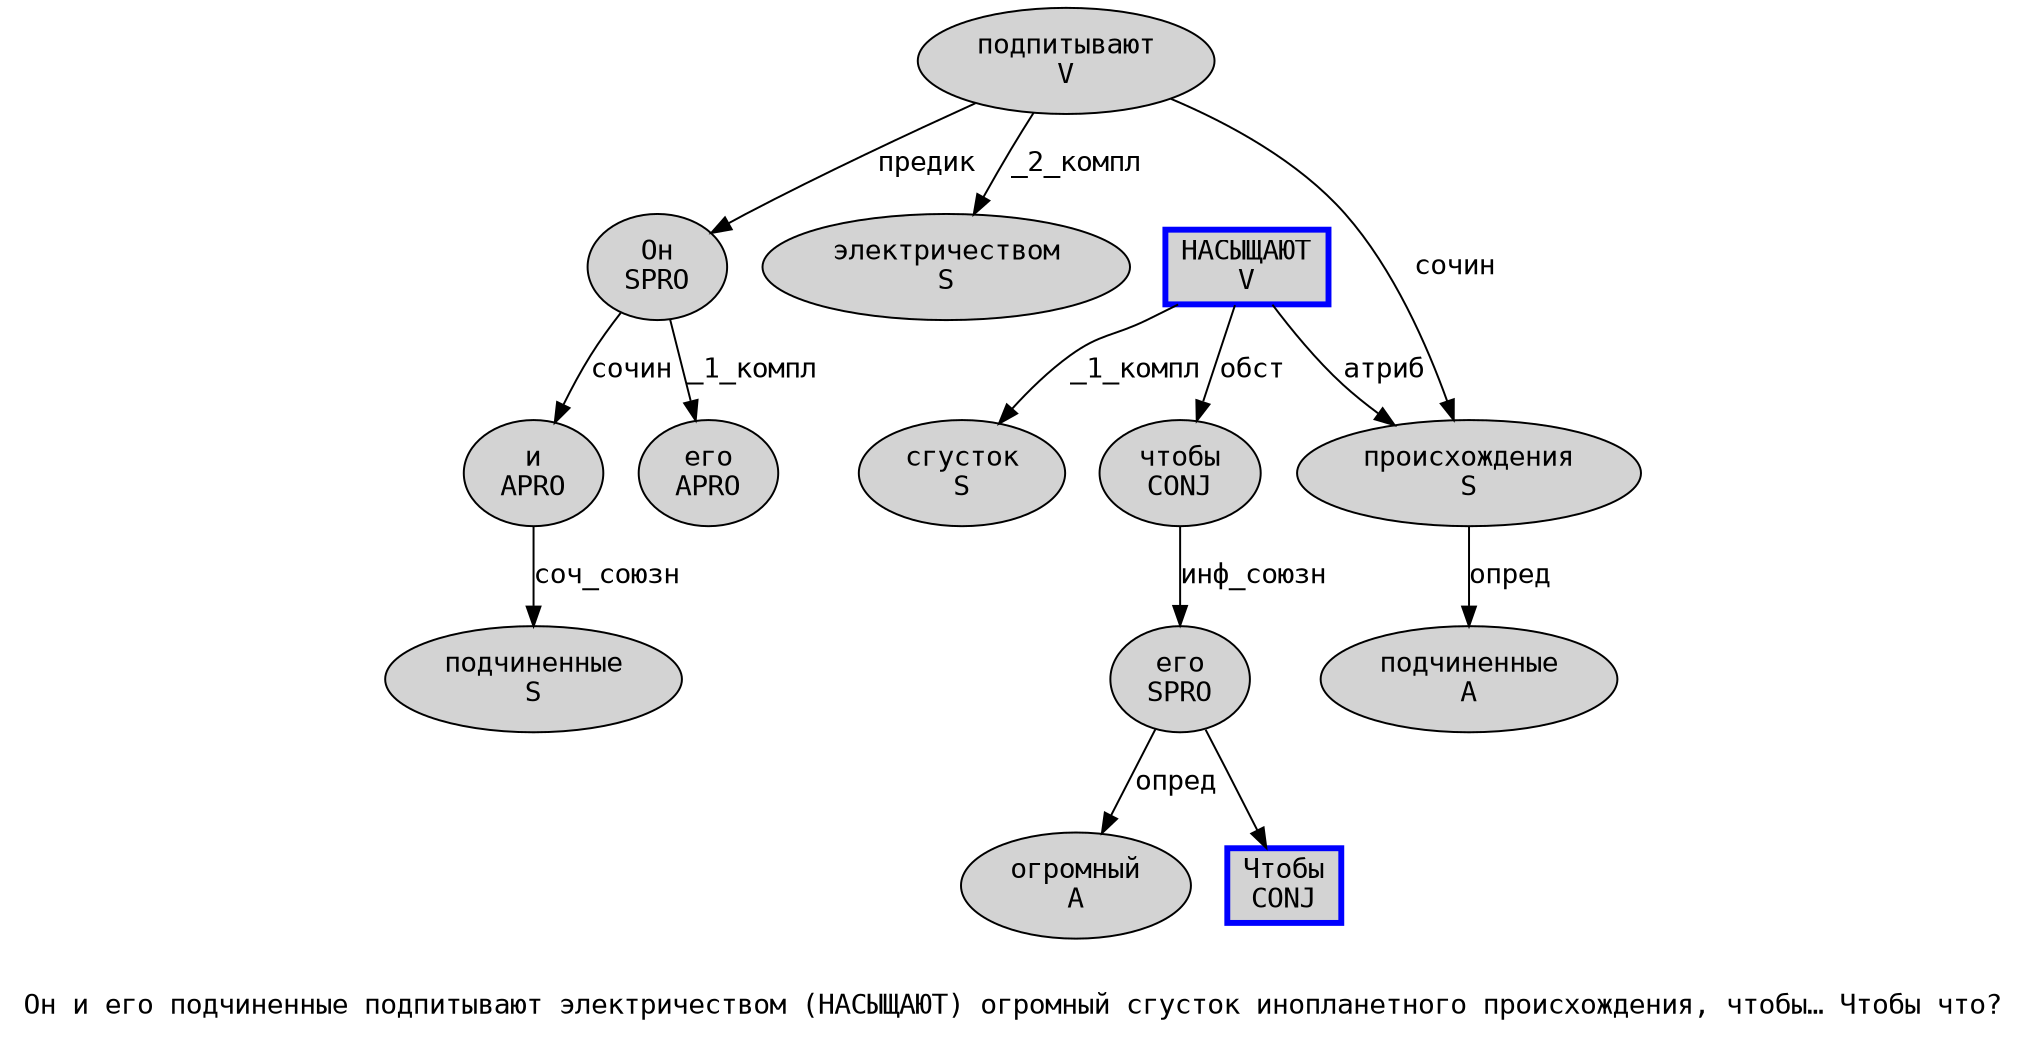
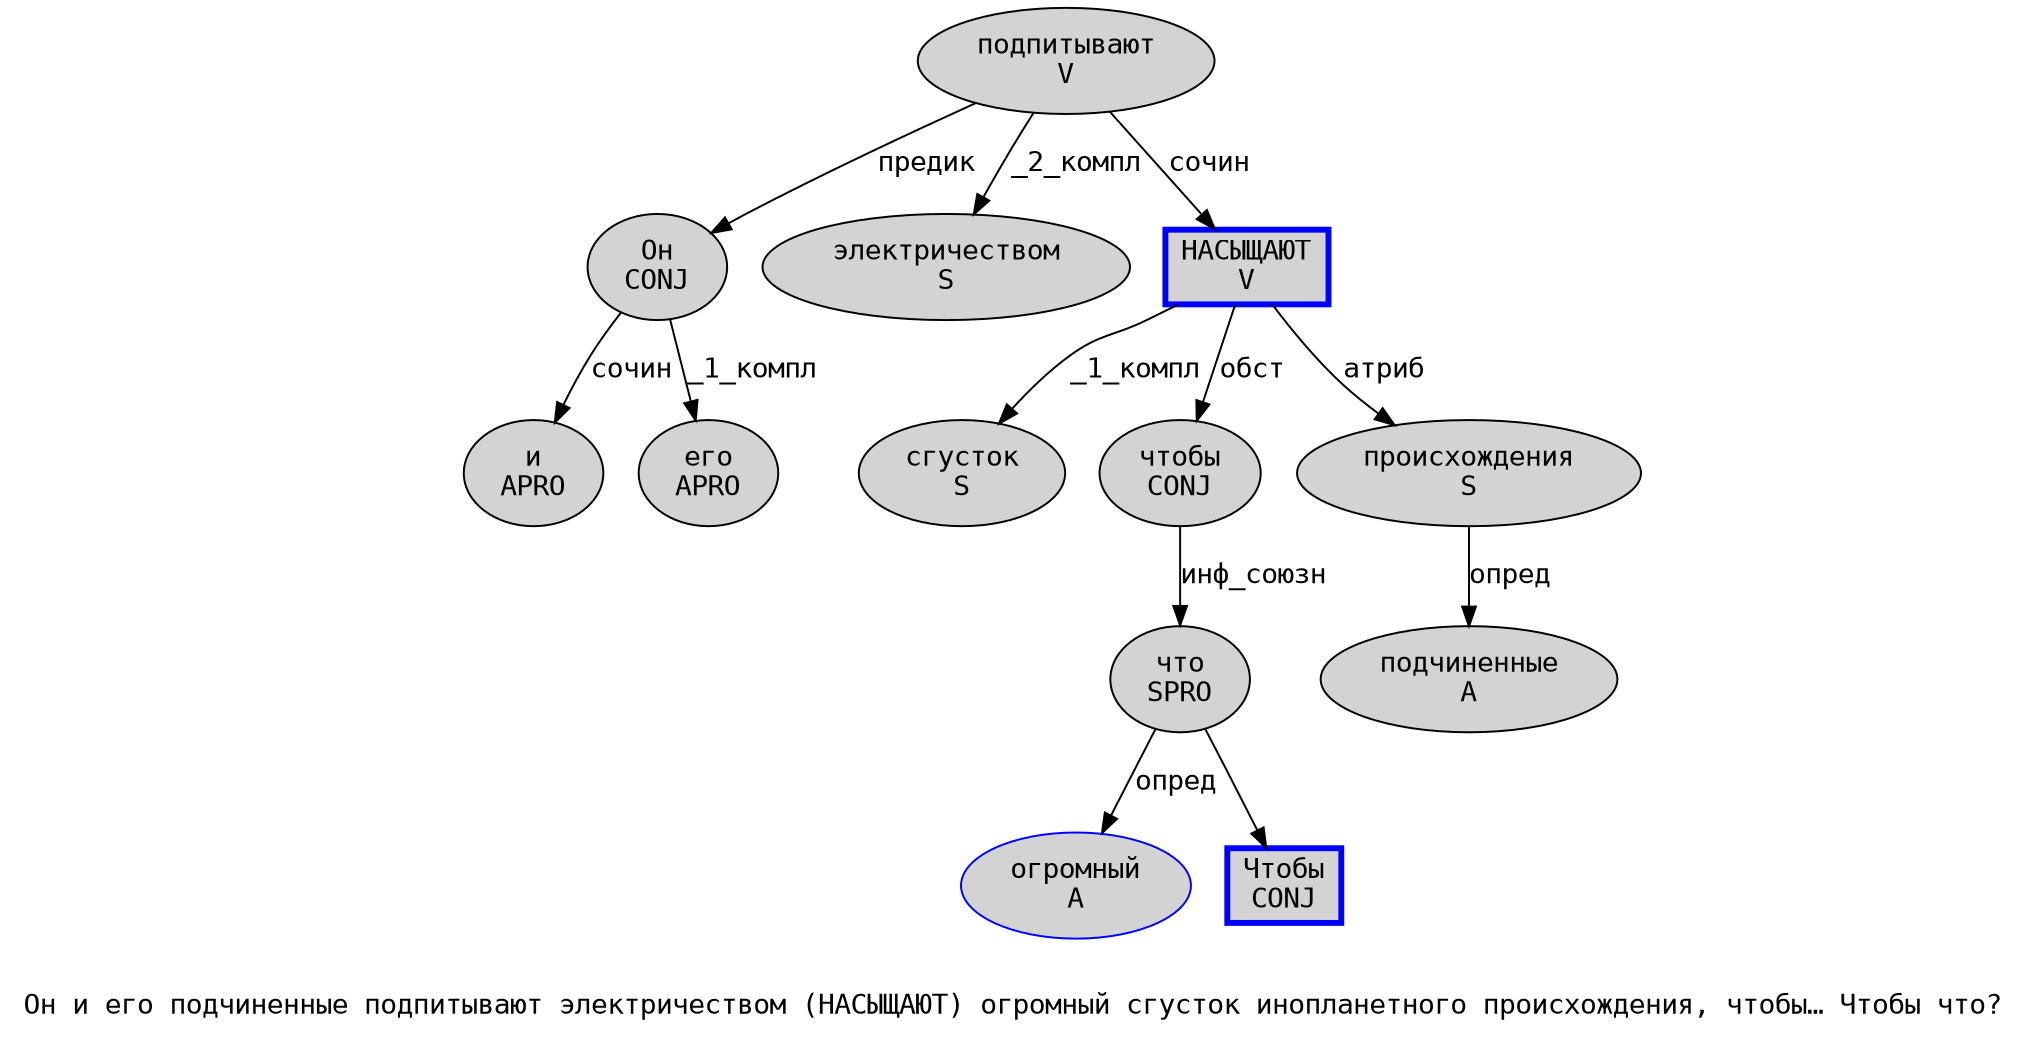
(1346, 215) -> (1155, 163)
(657, 267) -> (657, 267)
(534, 679) -> none
(1180, 679) -> (1180, 679)
(1076, 886) -> (1076, 886)
